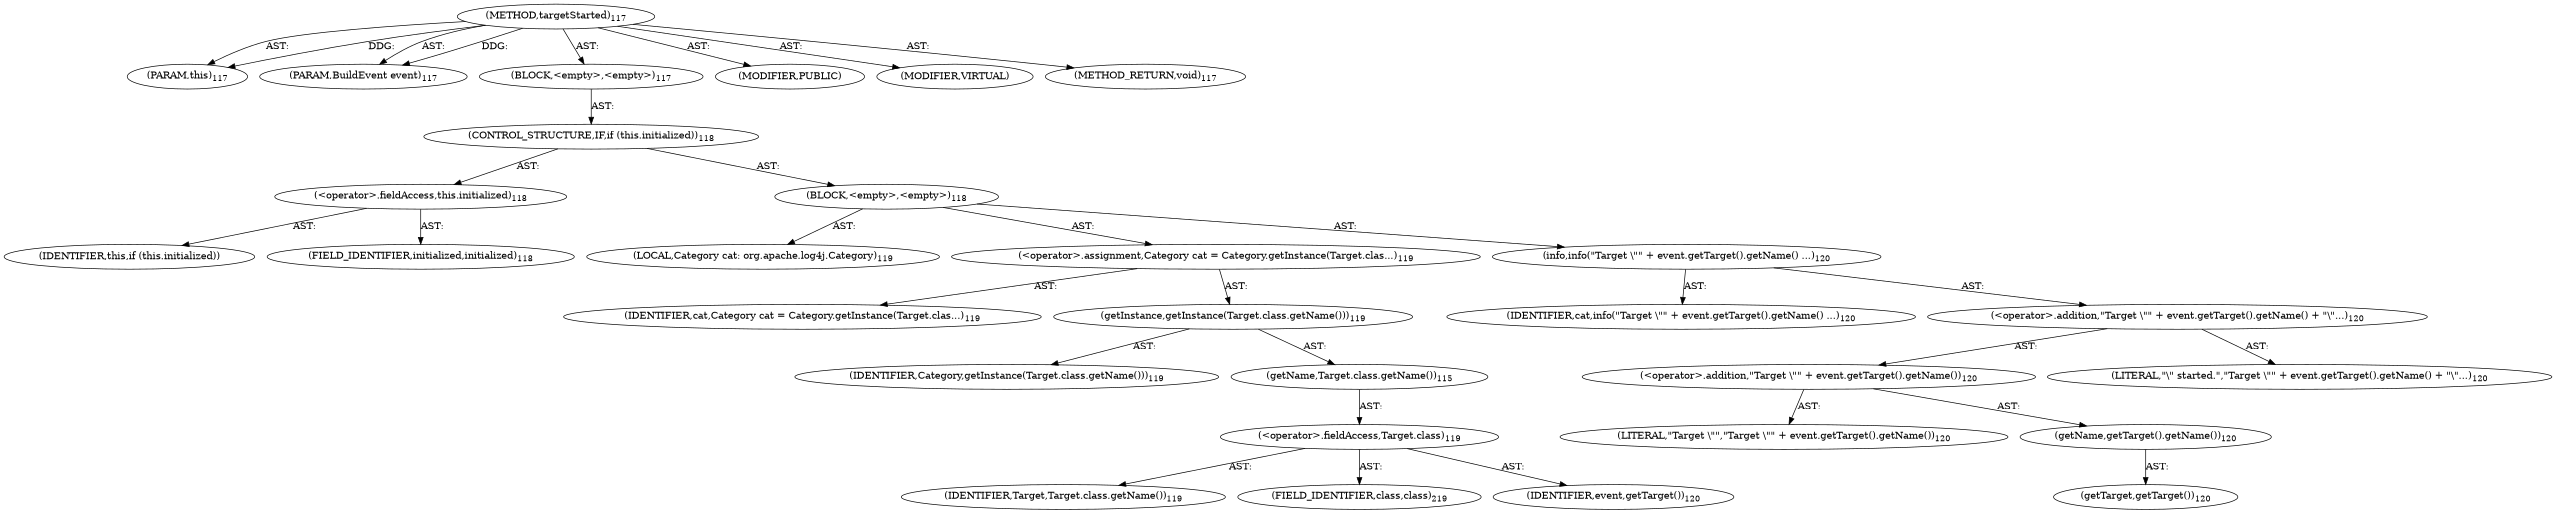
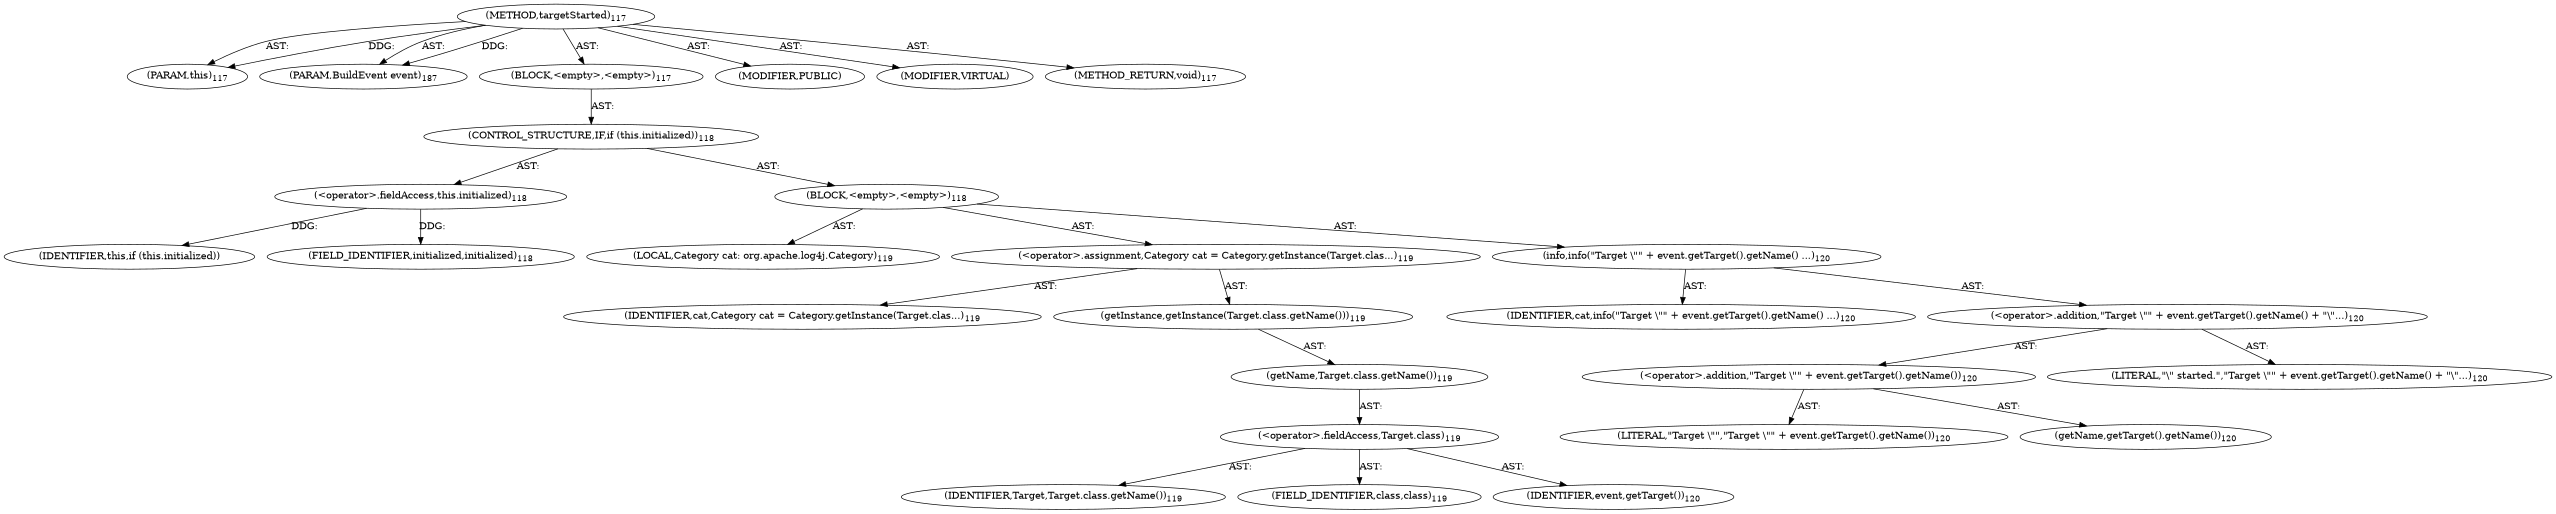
(430, 76) -> (430, 76)
(306, 227) -> (306, 227)
(434, 227) -> (434, 227)
(1445, 376) -> (1445, 376)
(1007, 377) -> none
(1440, 496) -> (1440, 496)
(2146, 497) -> none
